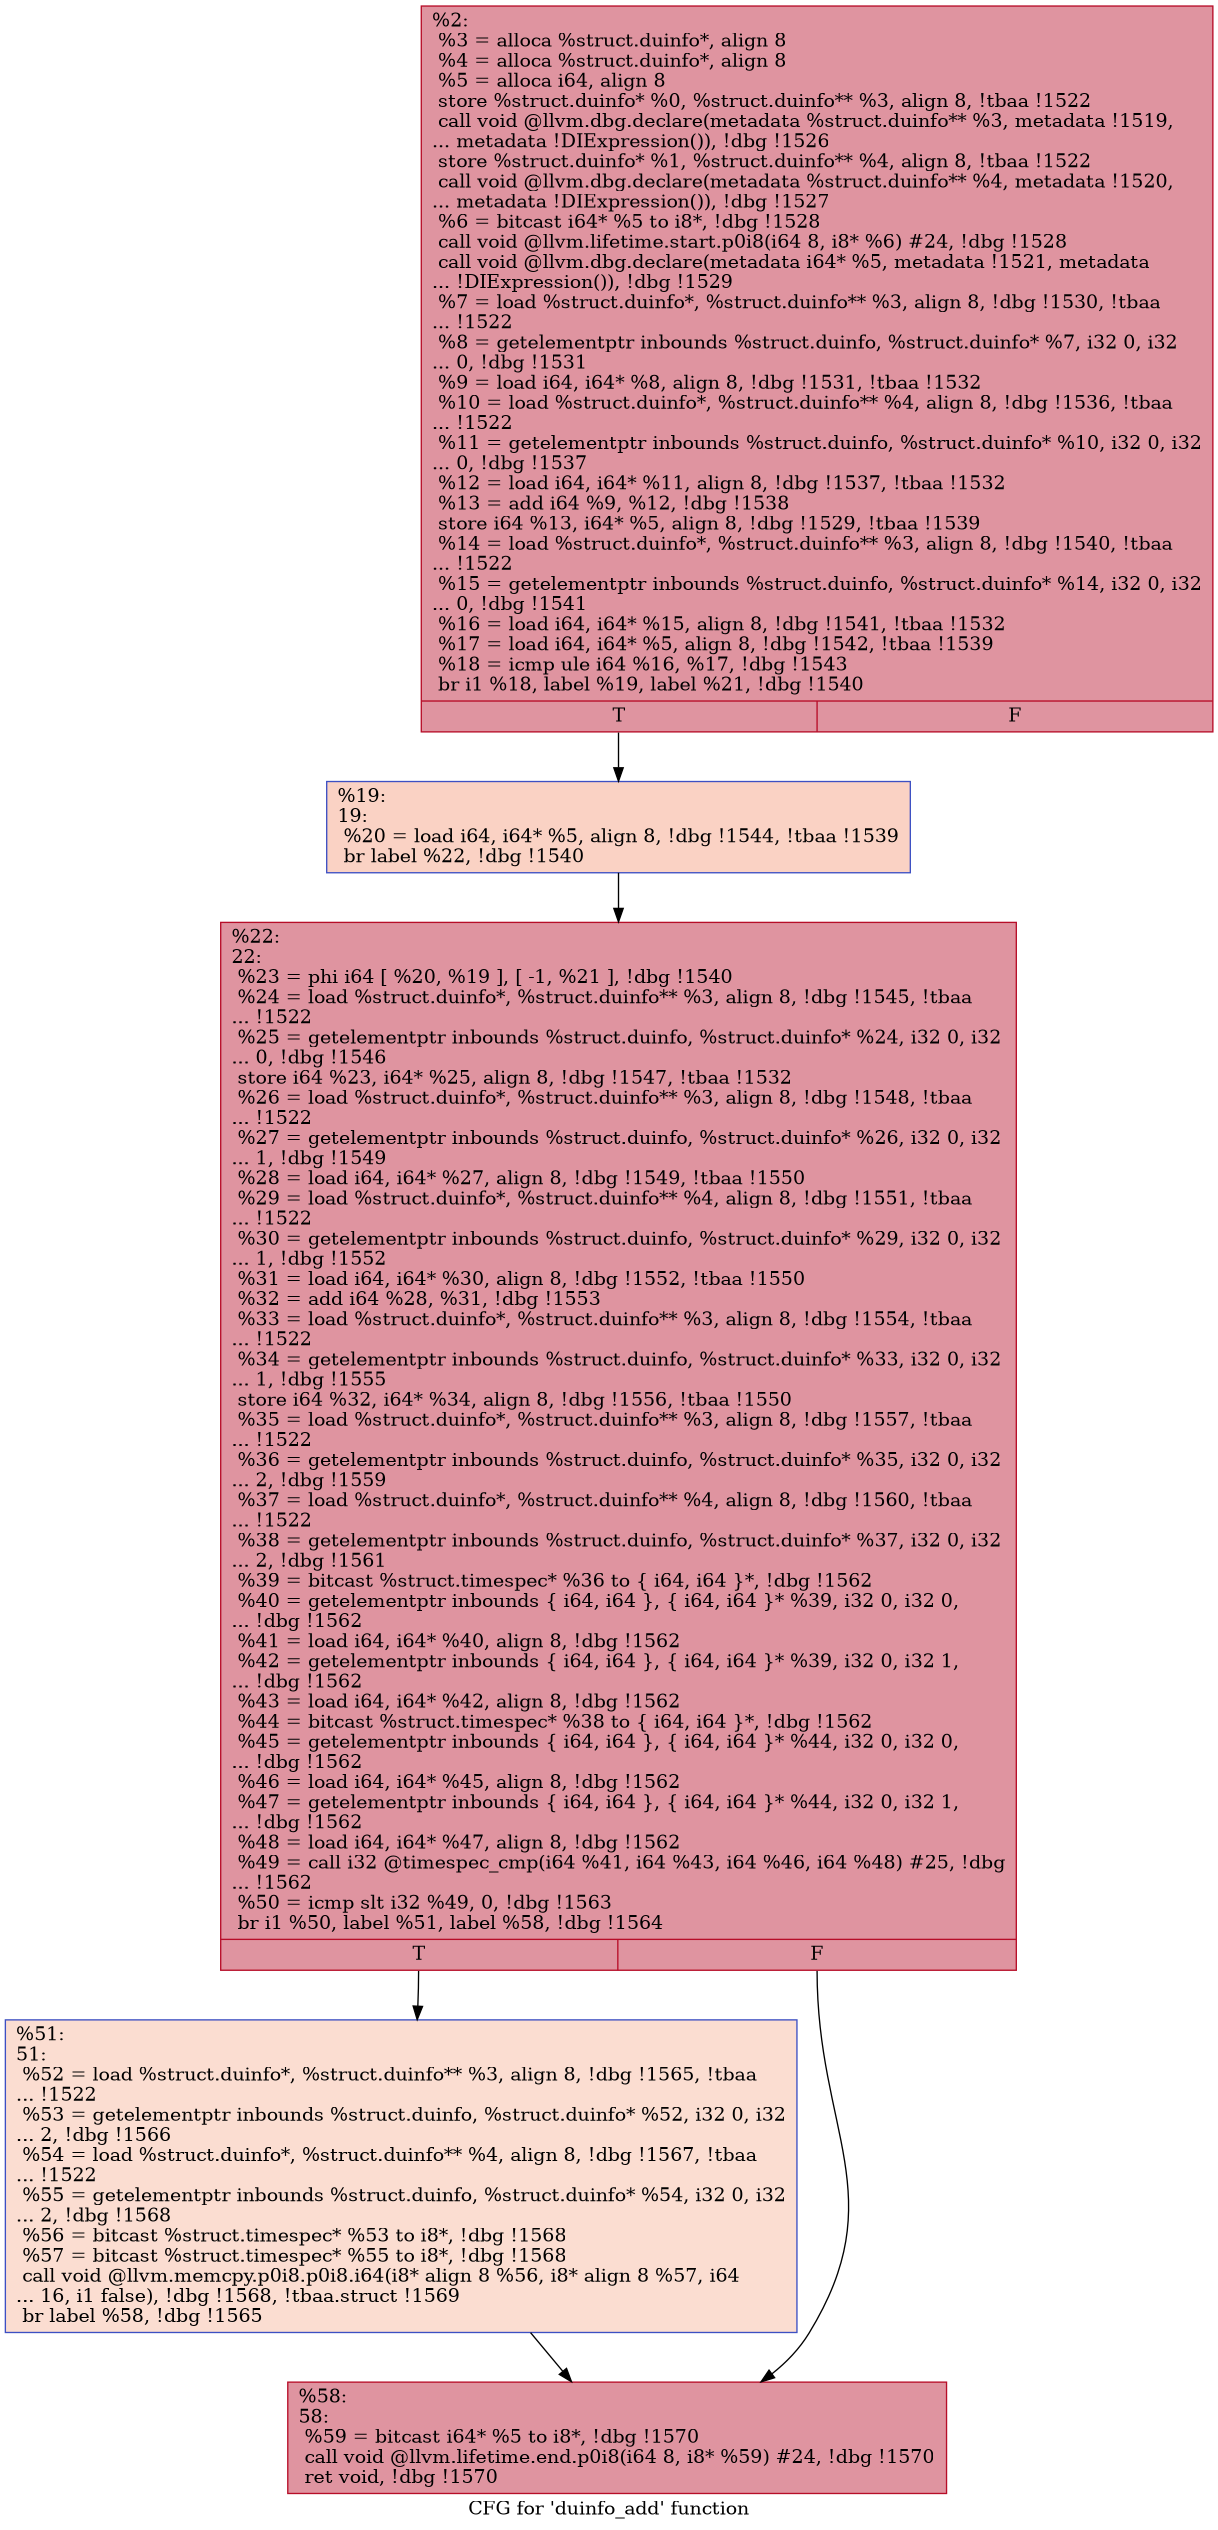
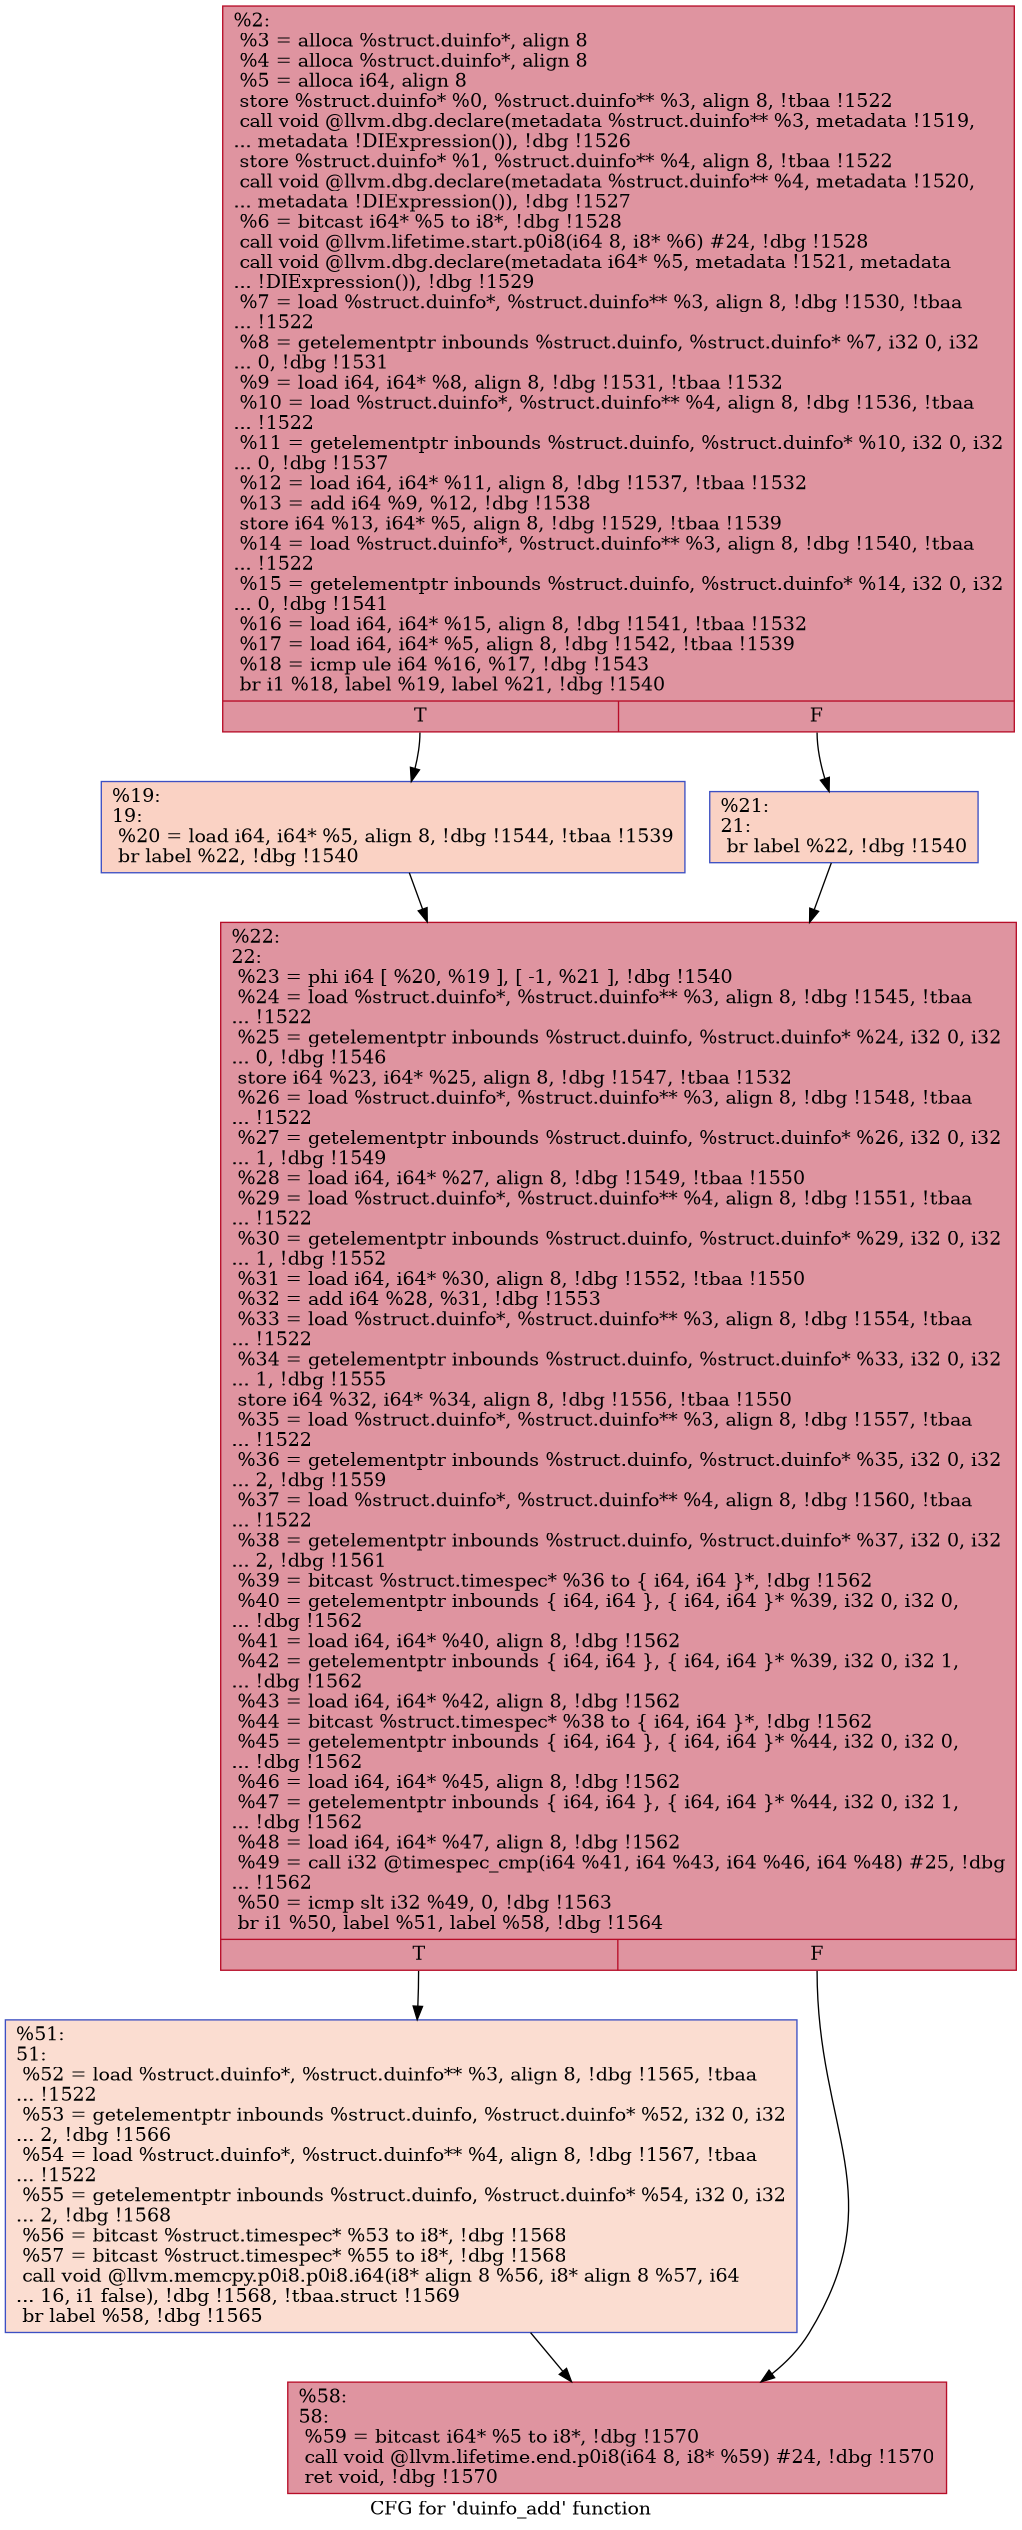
none -> (844, 827)
